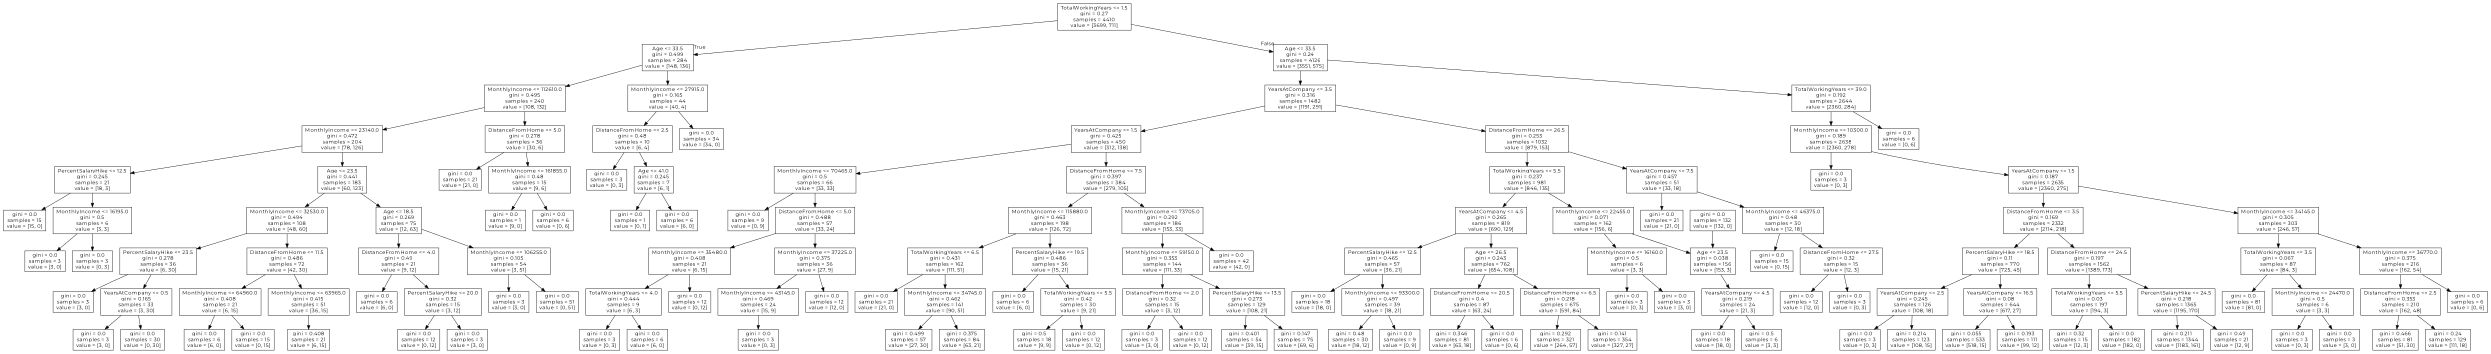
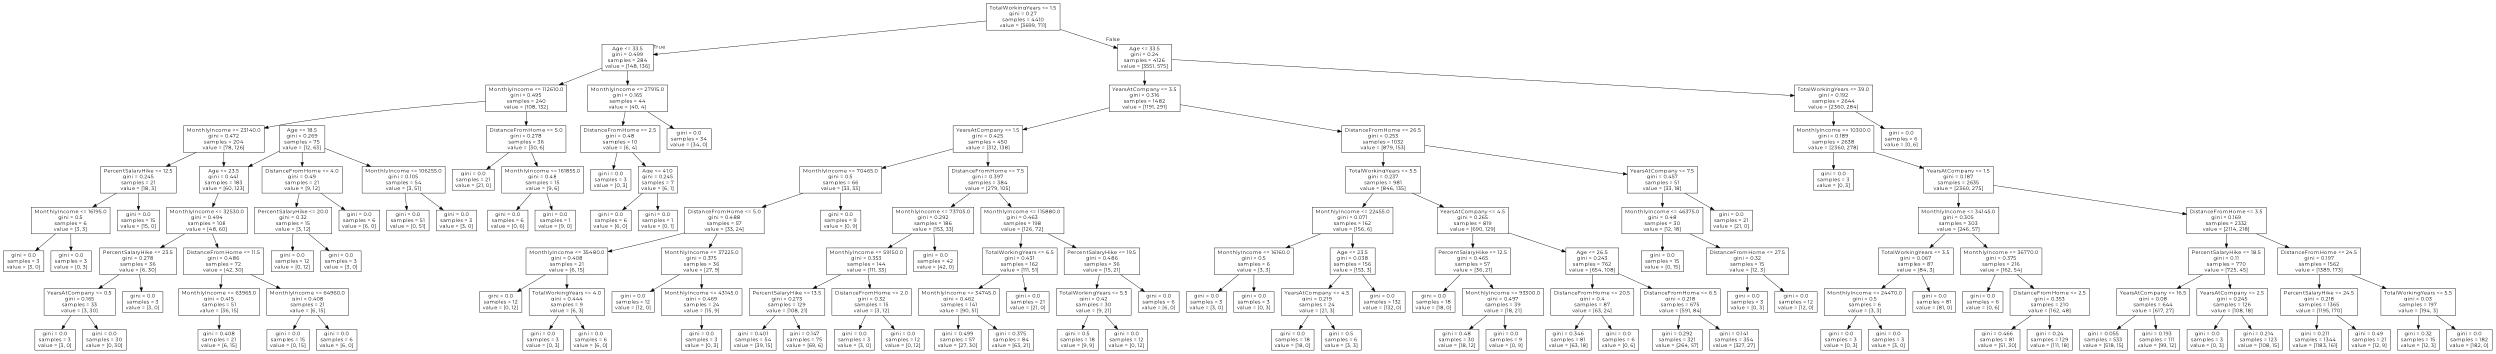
(369, 199) -> (266, 158)
(1713, 237) -> (1367, 281)
